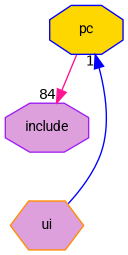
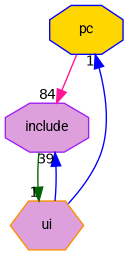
none -> (38, 170)
none -> (56, 184)
